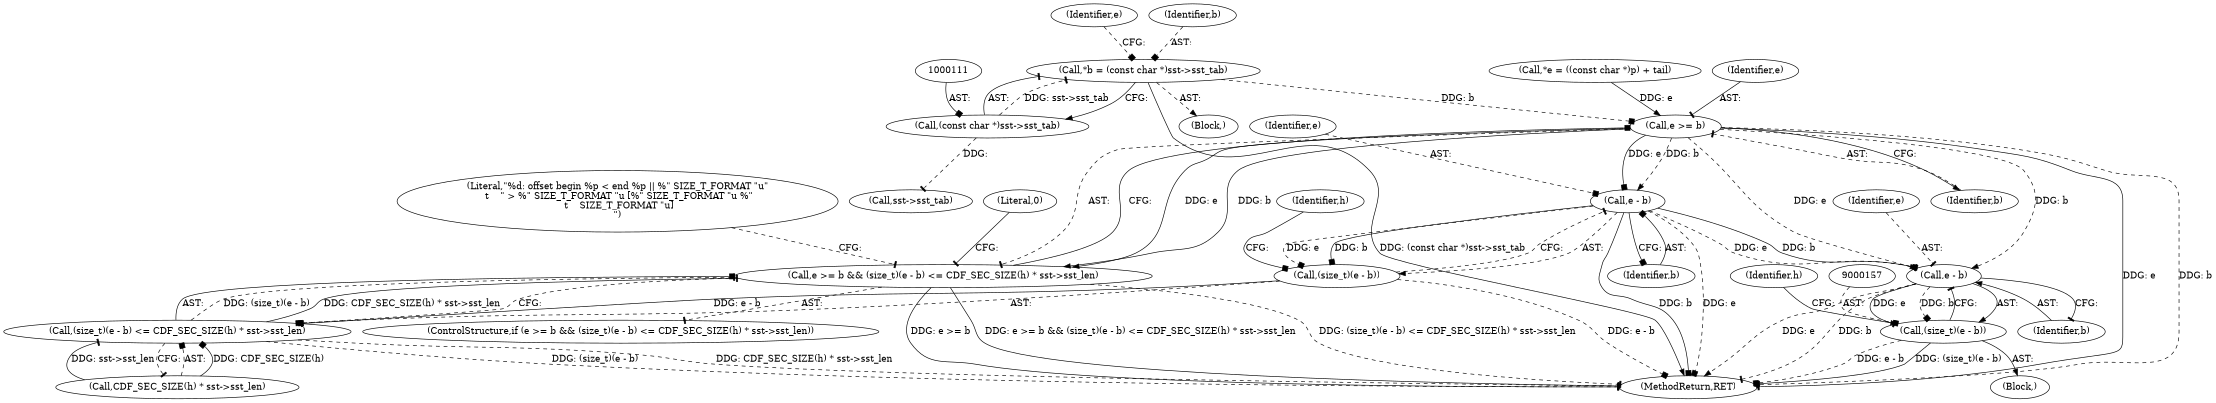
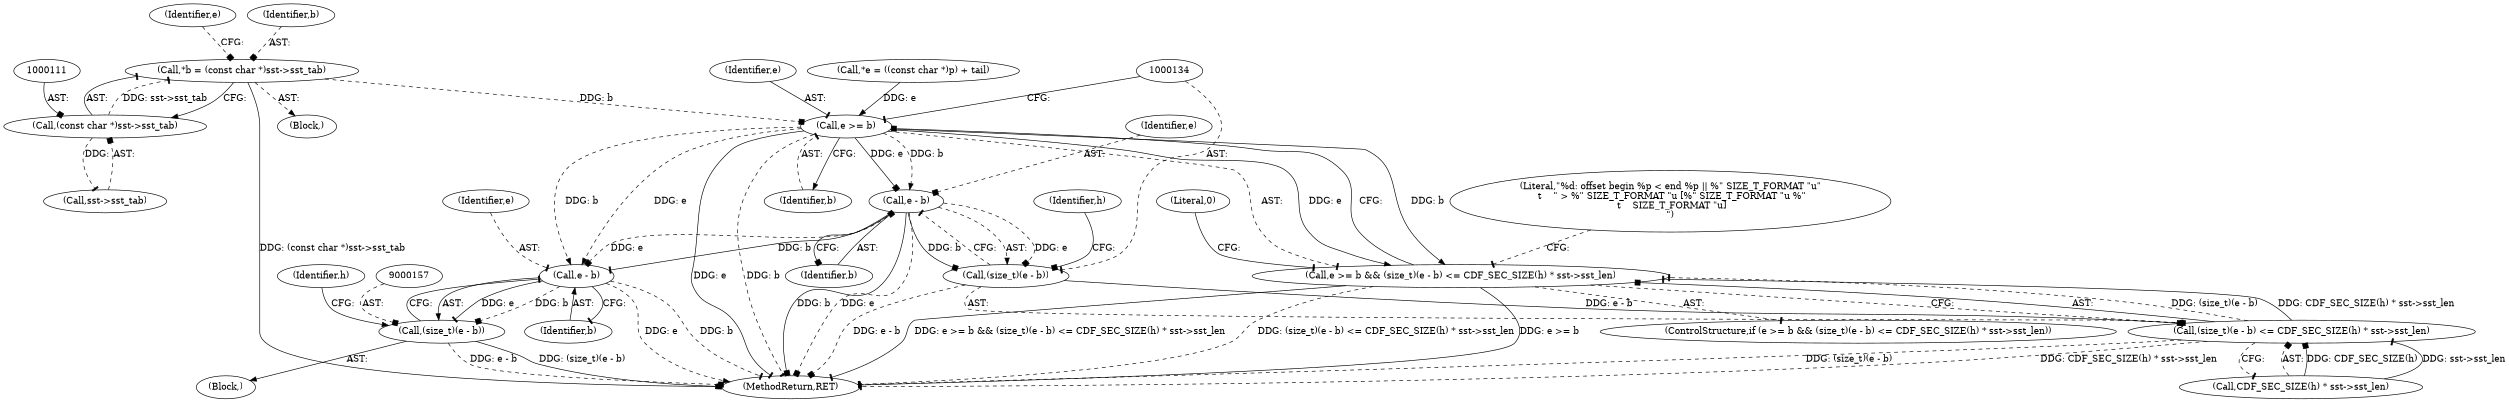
none -> (1170, 71)
none -> (113, 167)
